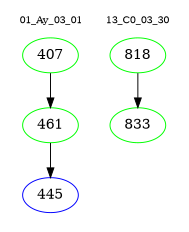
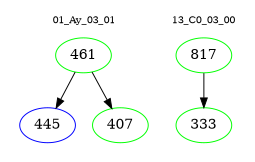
(138, 21) -> (204, 21)
(138, 55) -> (204, 55)
(50, 86) -> (100, 86)
(138, 125) -> (204, 125)
